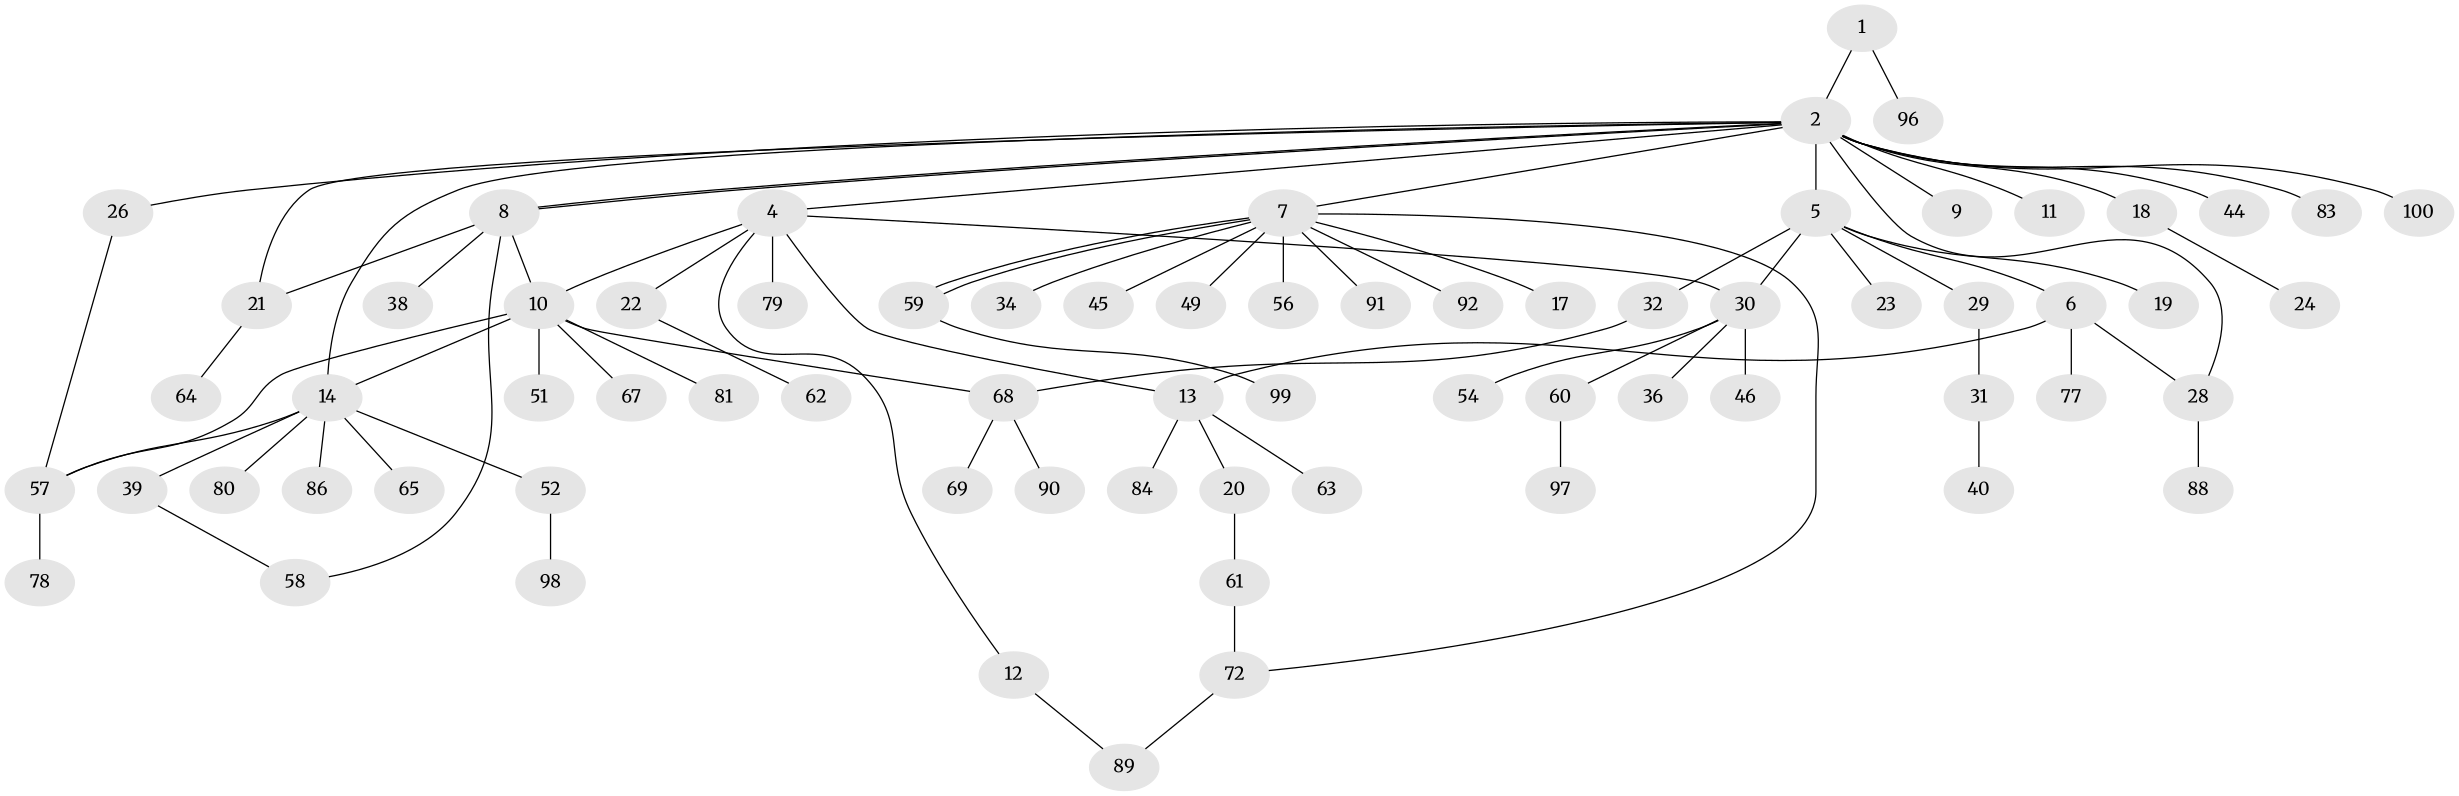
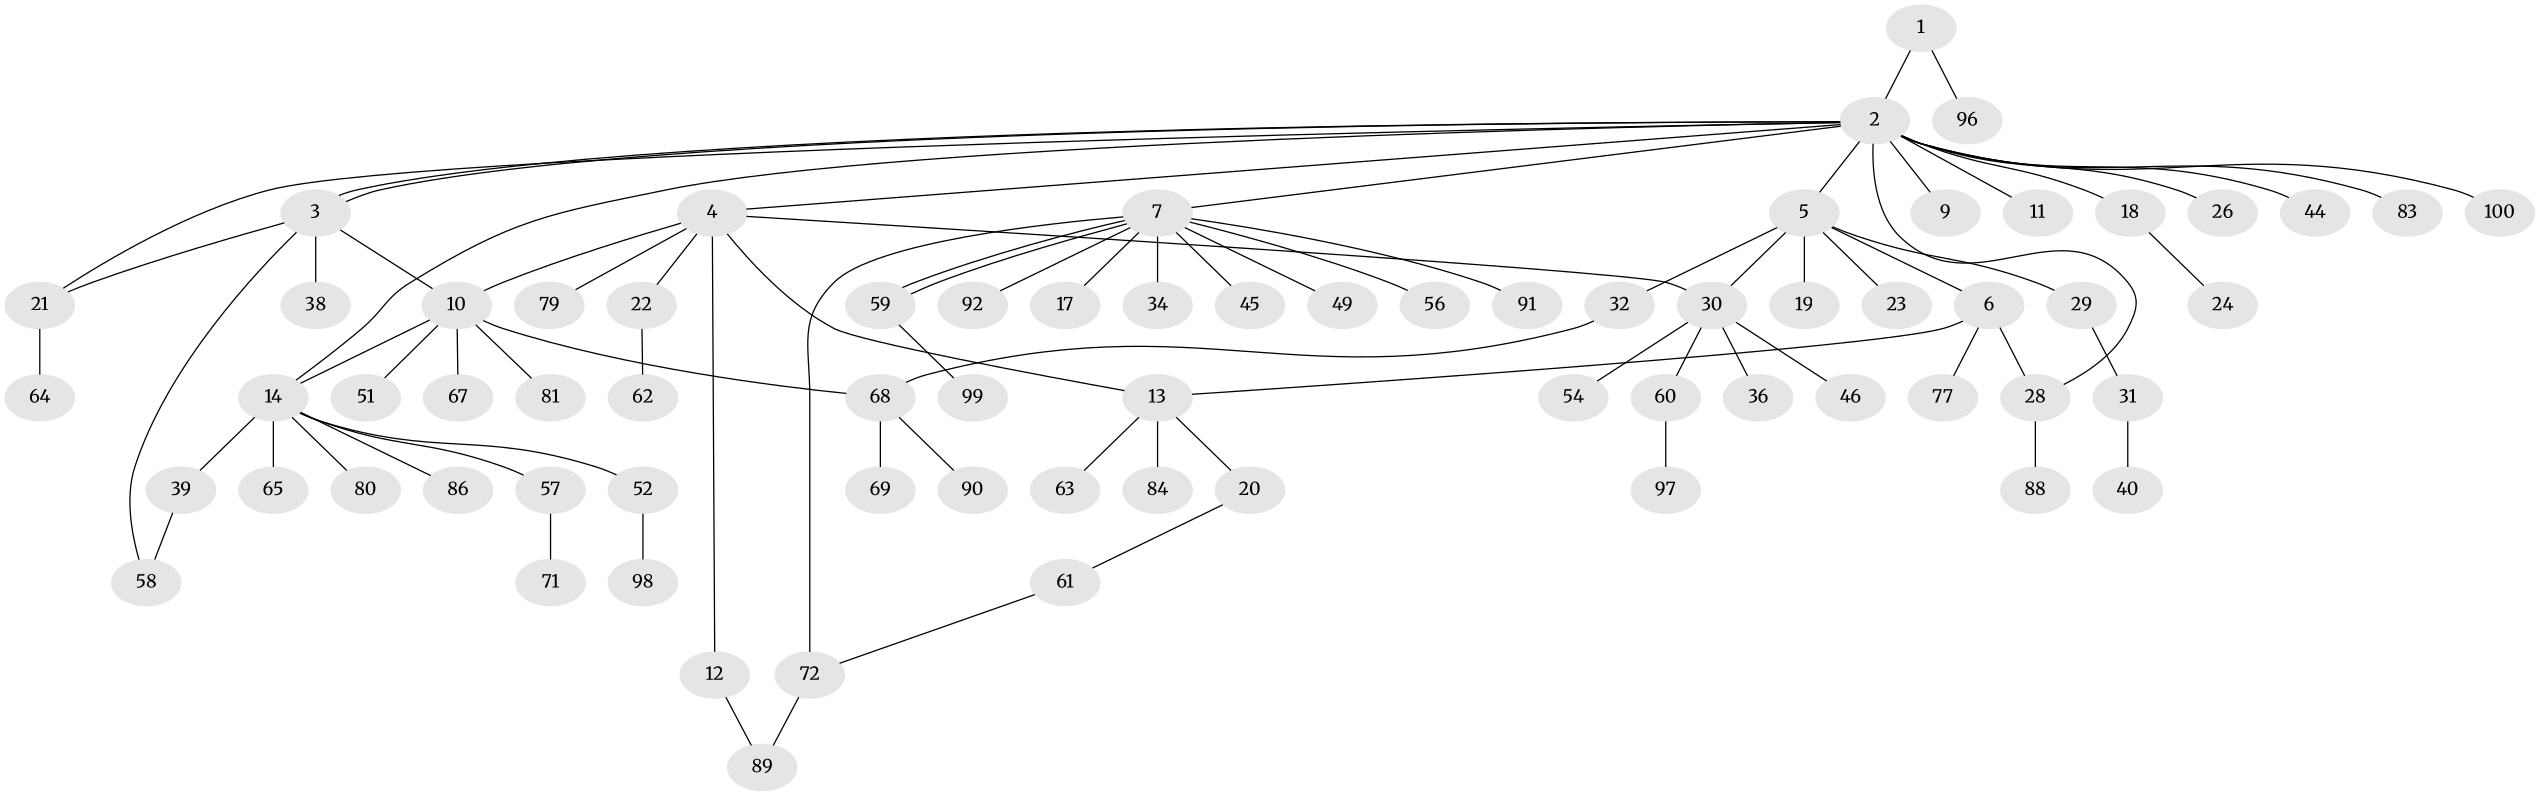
(504, 213) -> (316, 213)
(79, 351) -> none
(277, 377) -> none
(40, 583) -> (551, 583)
